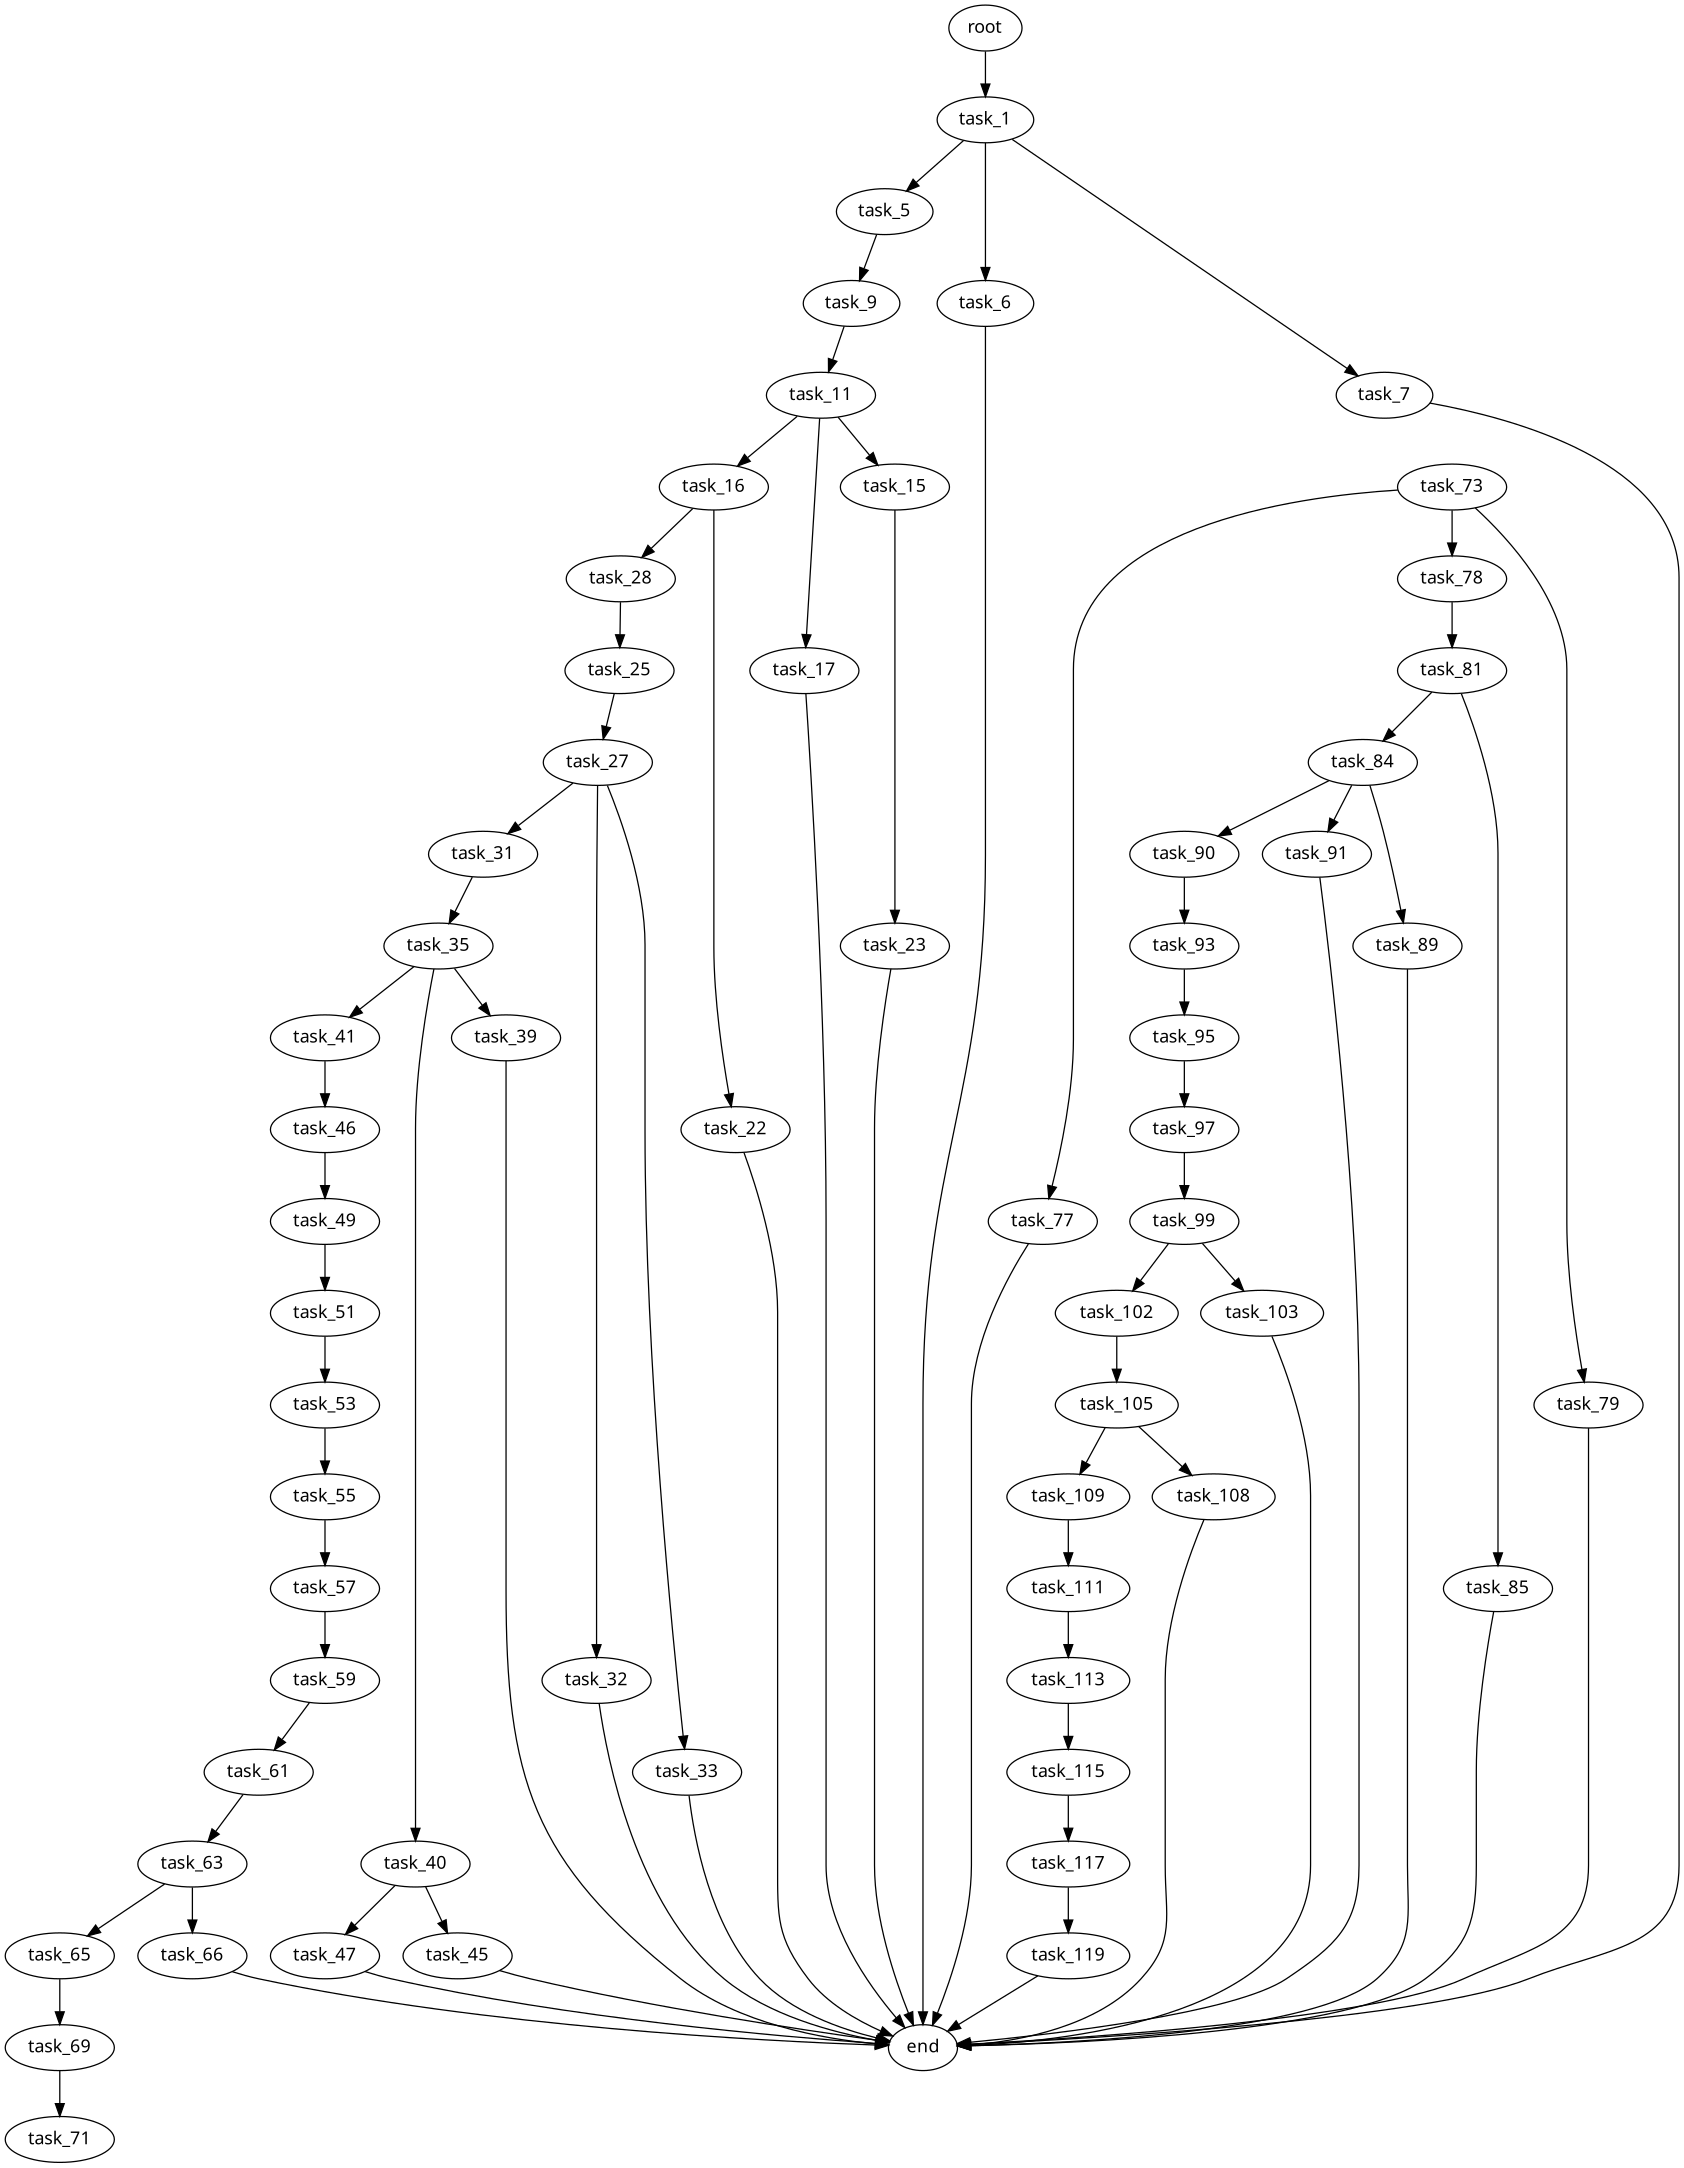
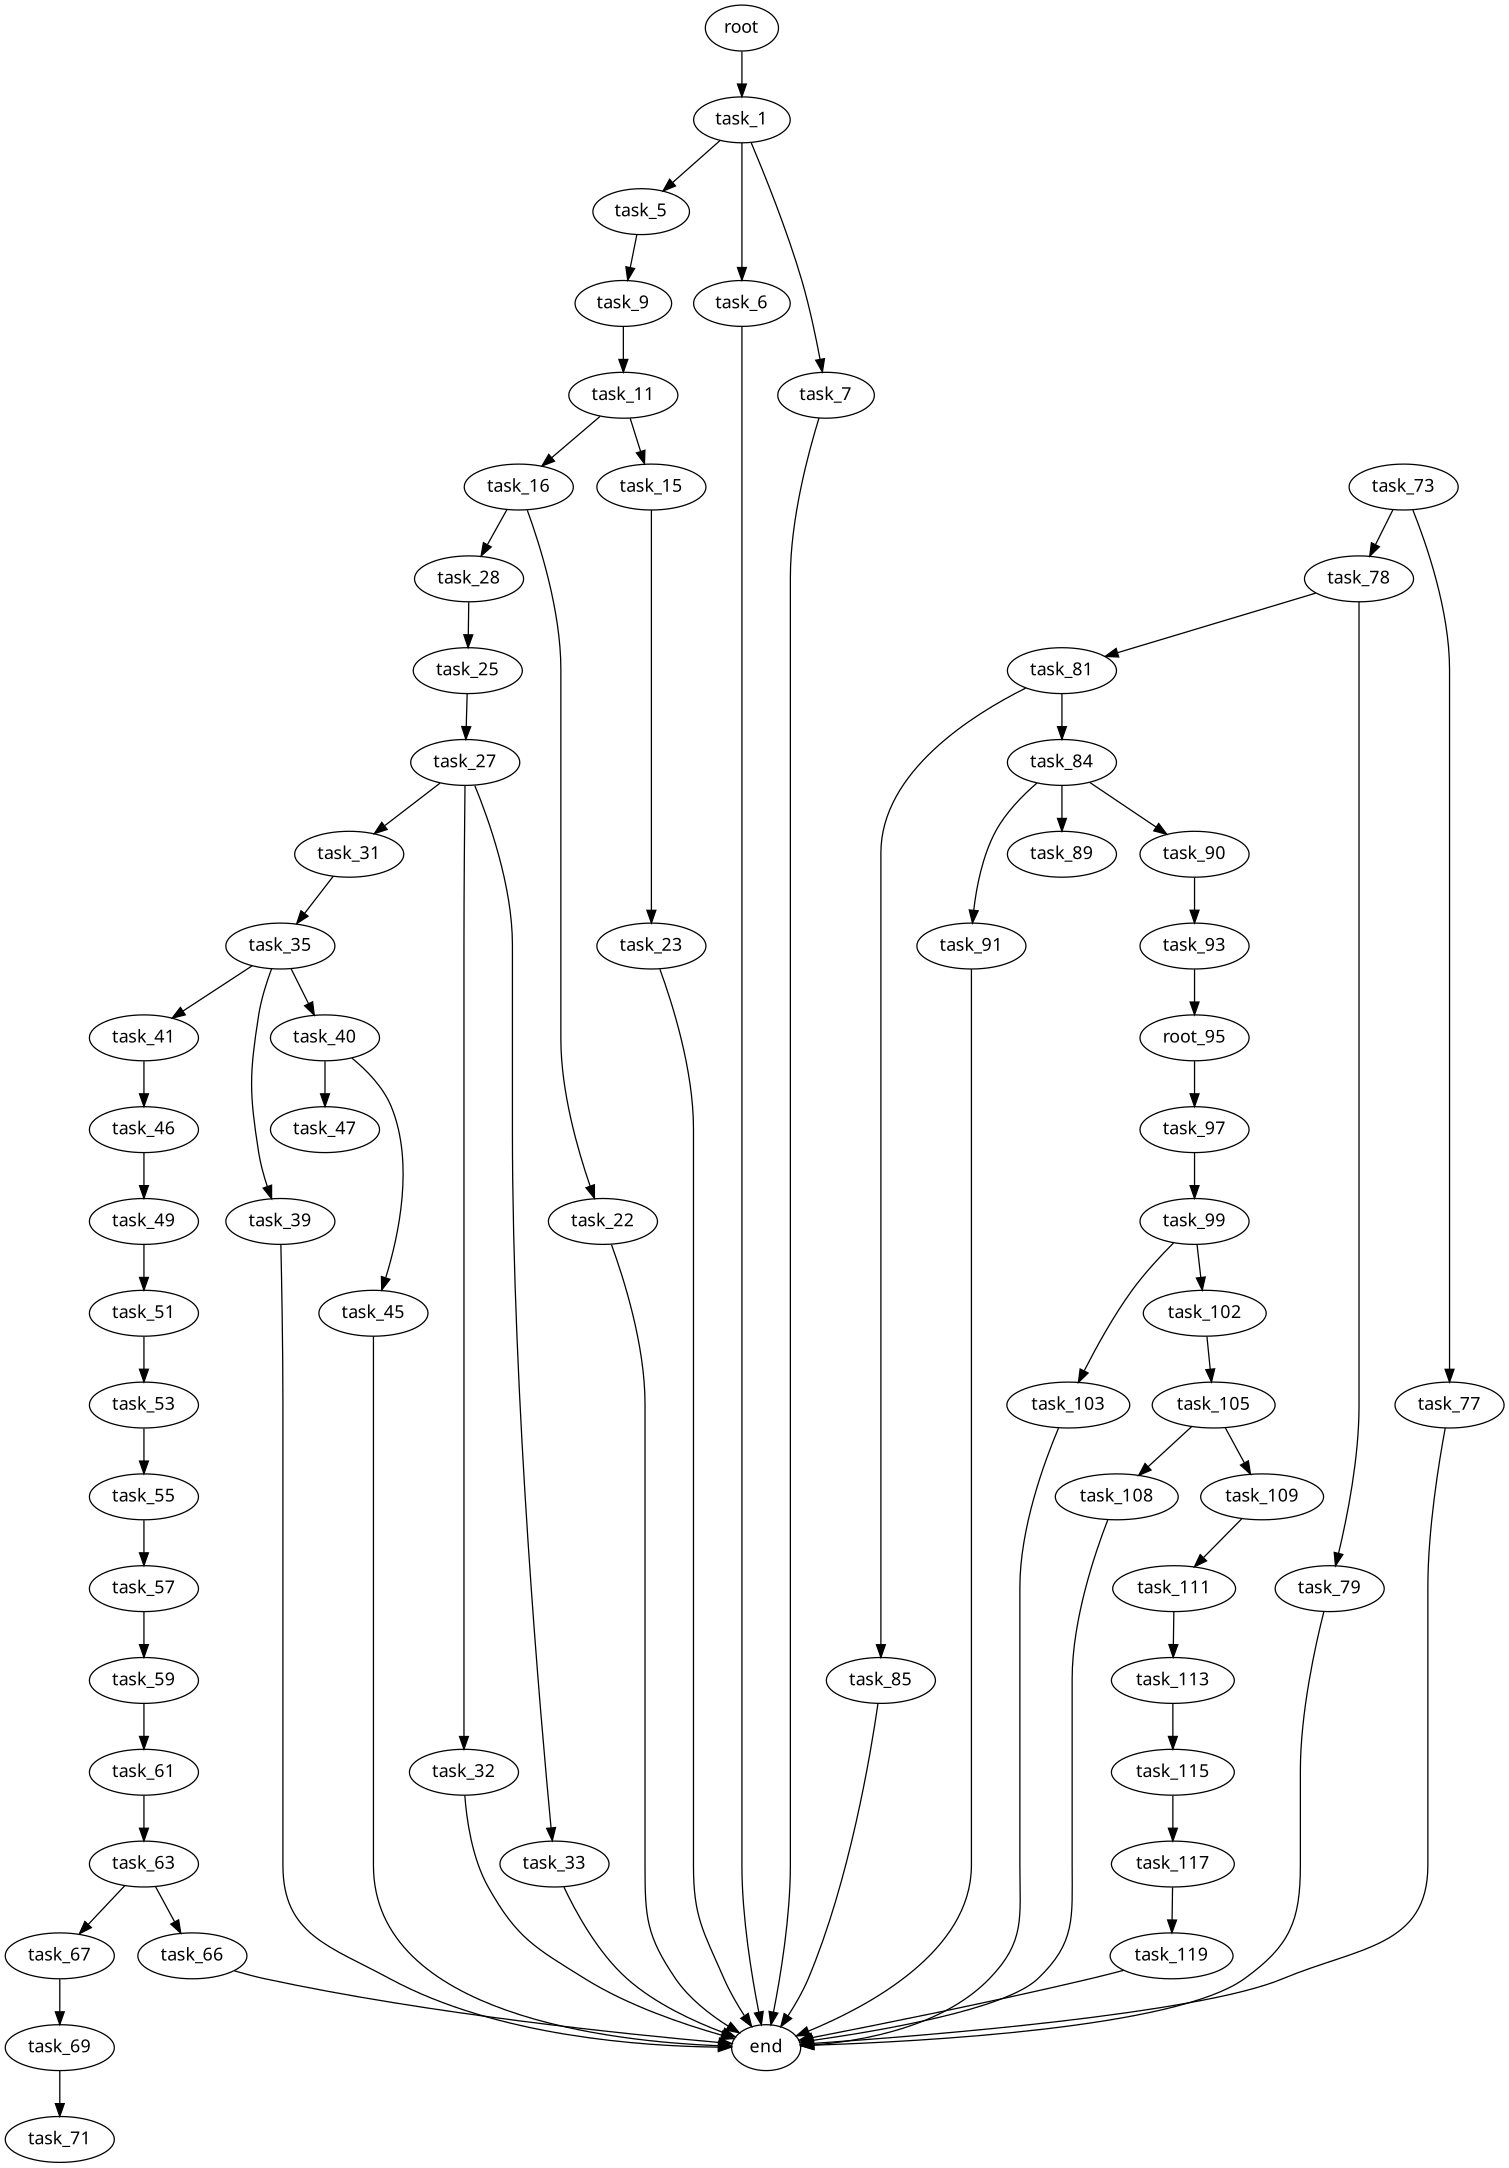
(804, 671) -> none
(1567, 925) -> (1359, 1078)
(1184, 1038) -> (1195, 1038)
(1407, 1686) -> none
(60, 1956) -> (60, 1956)
(619, 2018) -> none
